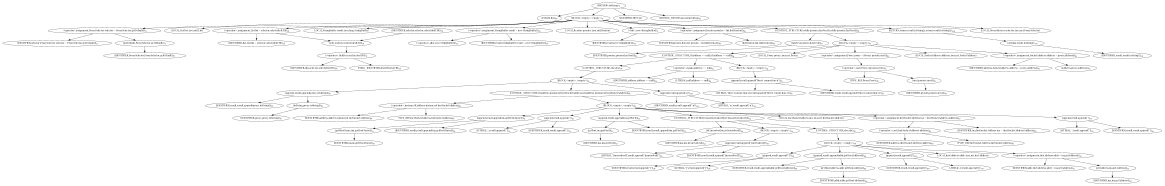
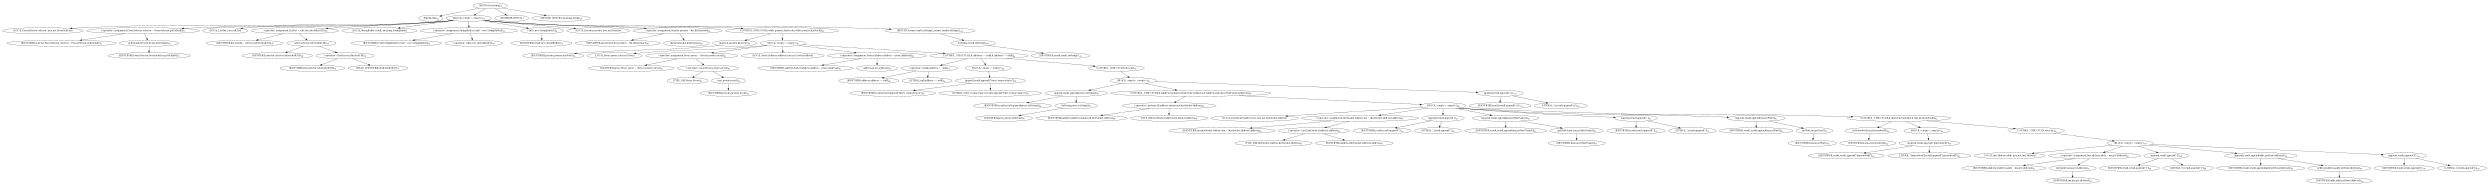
(382, 37) -> (295, 49)
none -> (631, 68)
